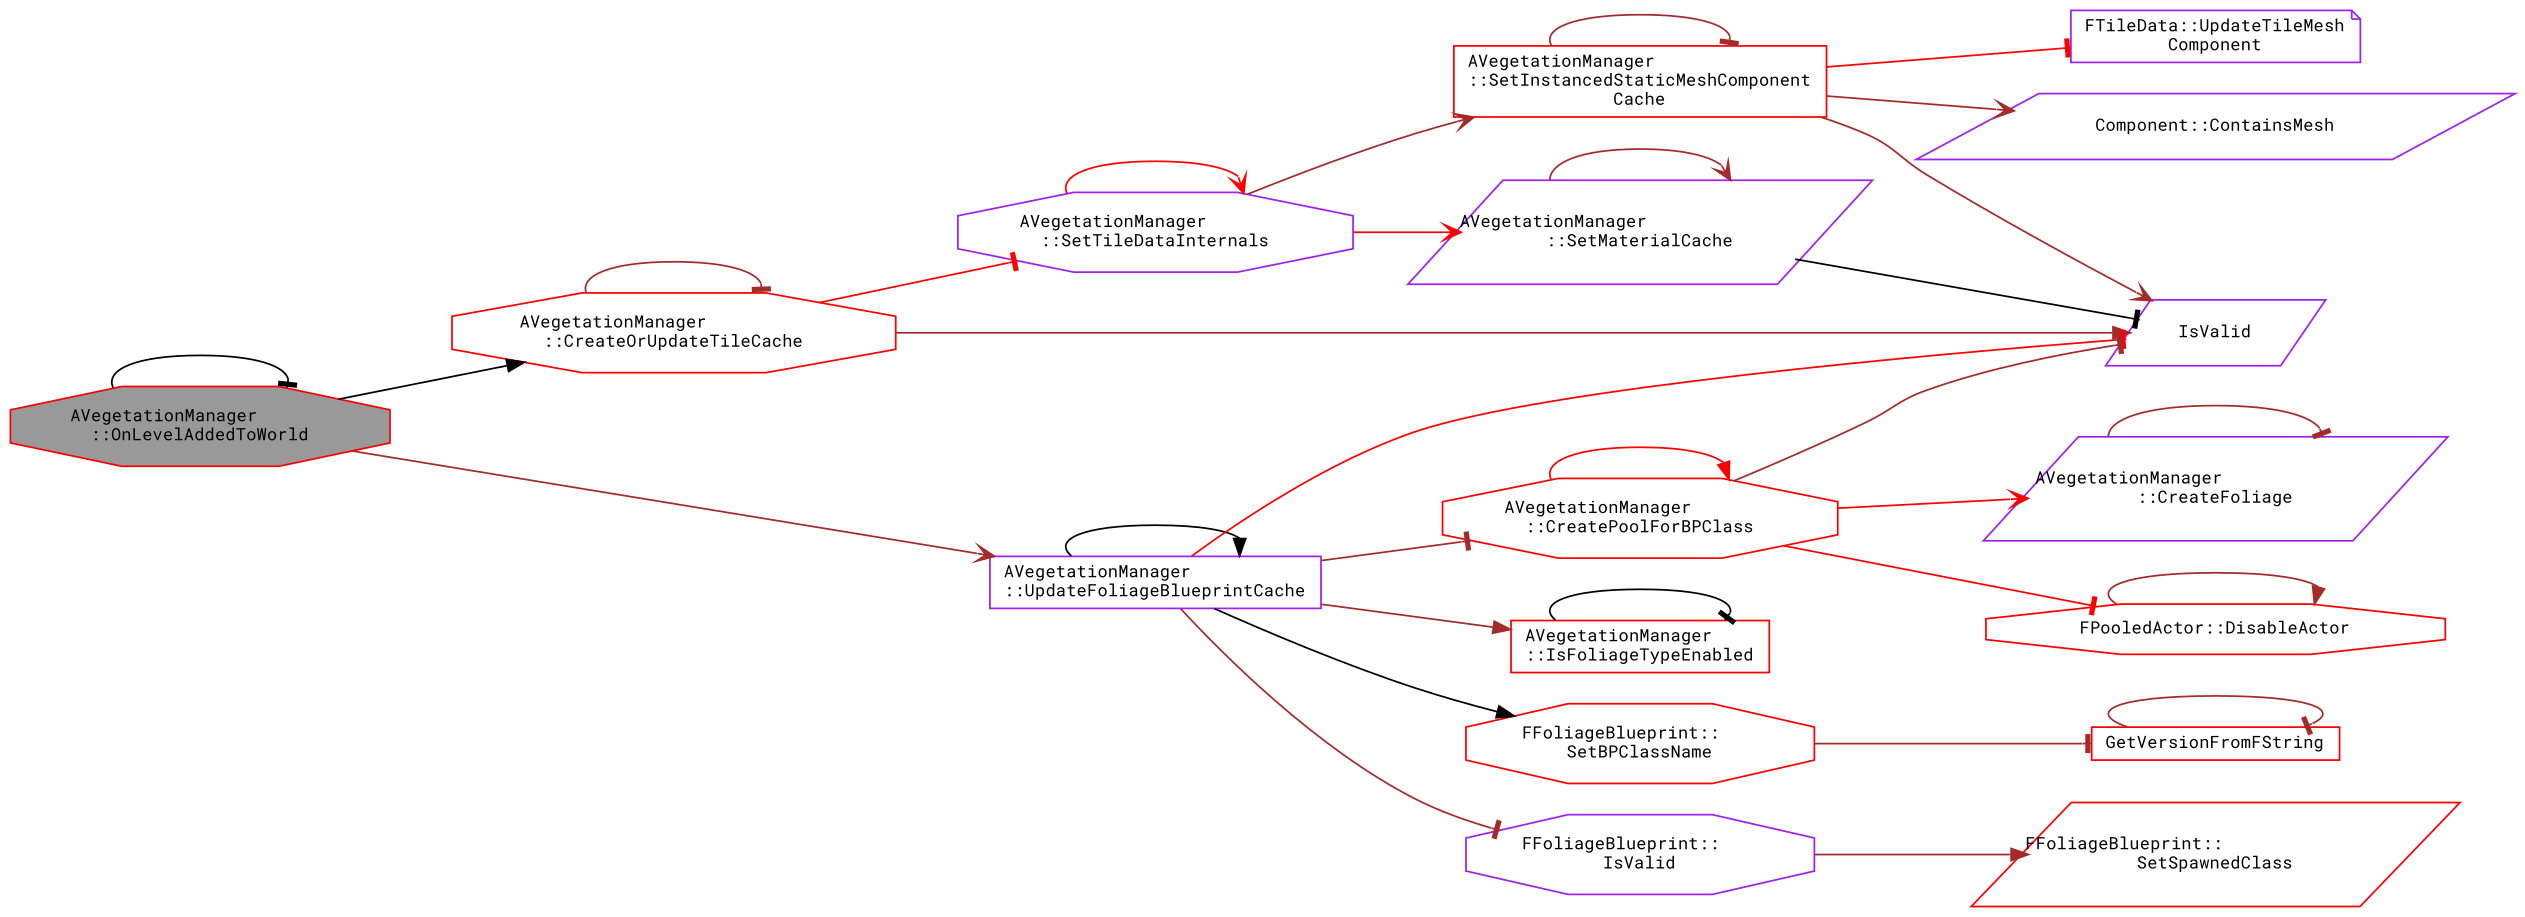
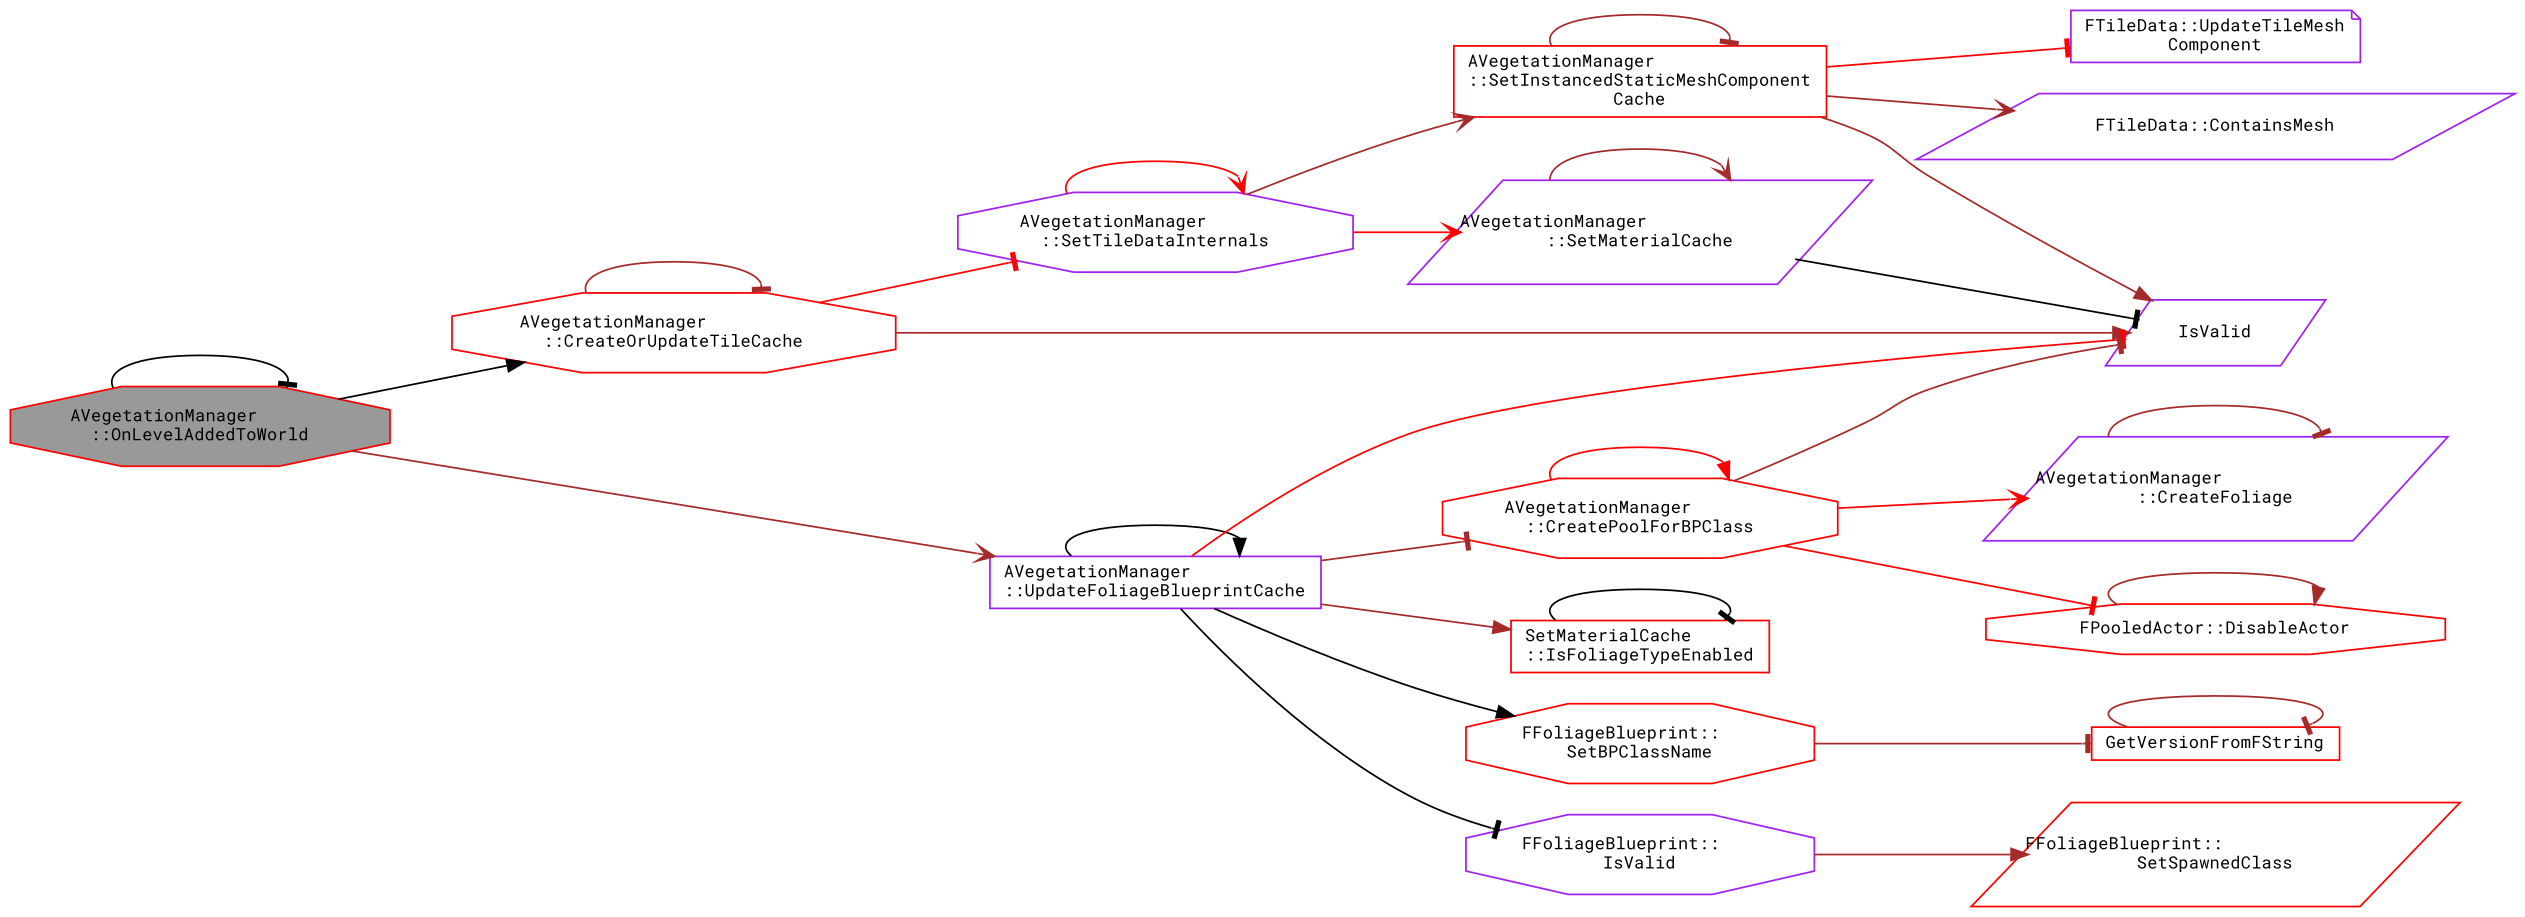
(2216, 127) -> (2216, 127)
(1978, 205) -> (1978, 205)
(1640, 647) -> (1640, 647)
(1322, 739) -> (1322, 739)
